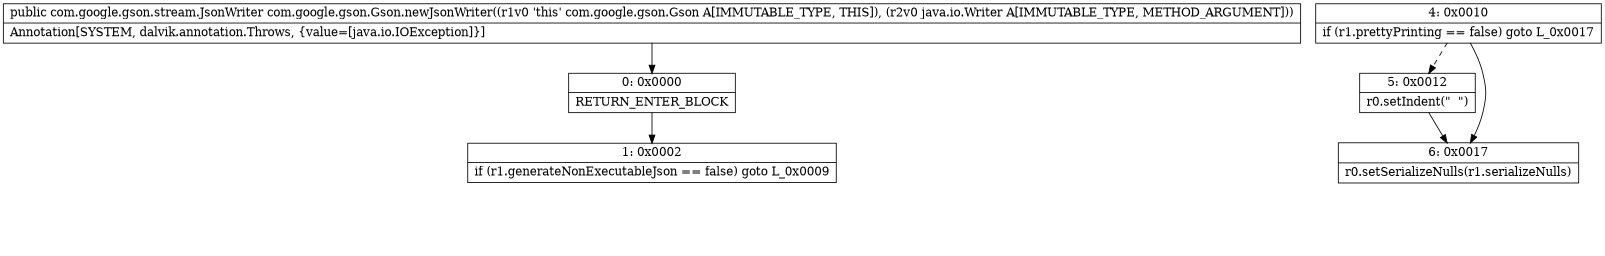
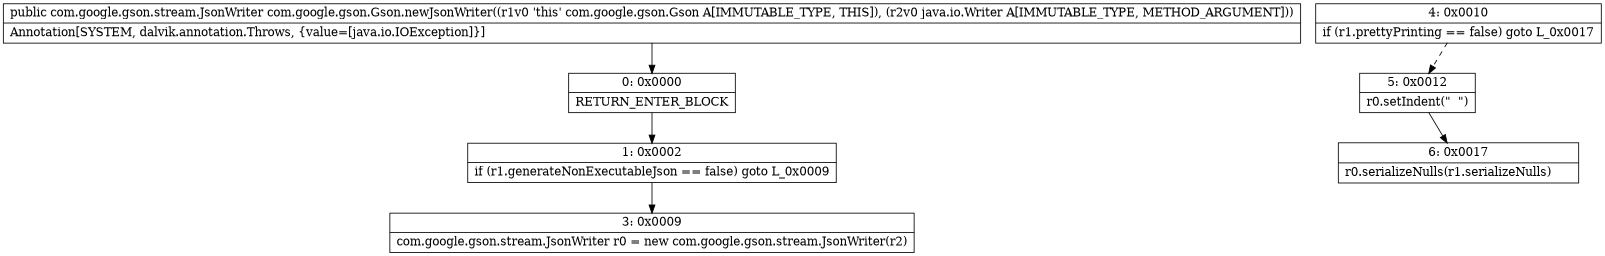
(1486, 89) -> none
(1459, 173) -> (1448, 173)
none -> (652, 233)
